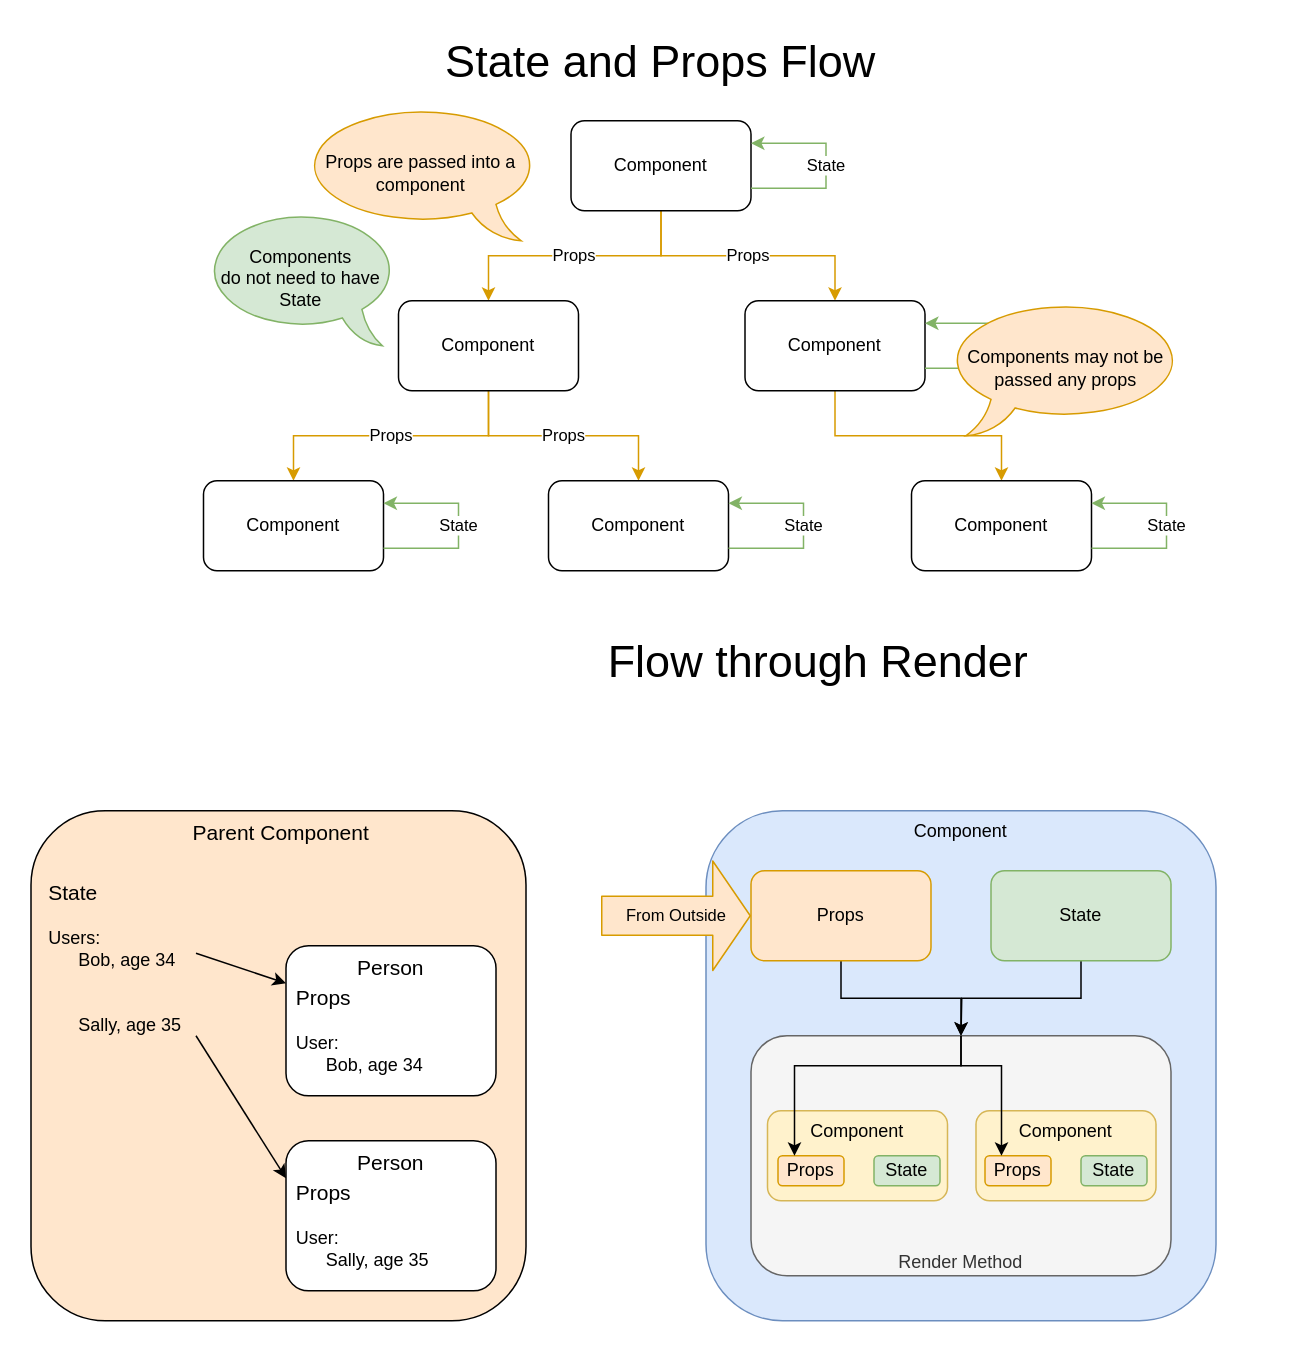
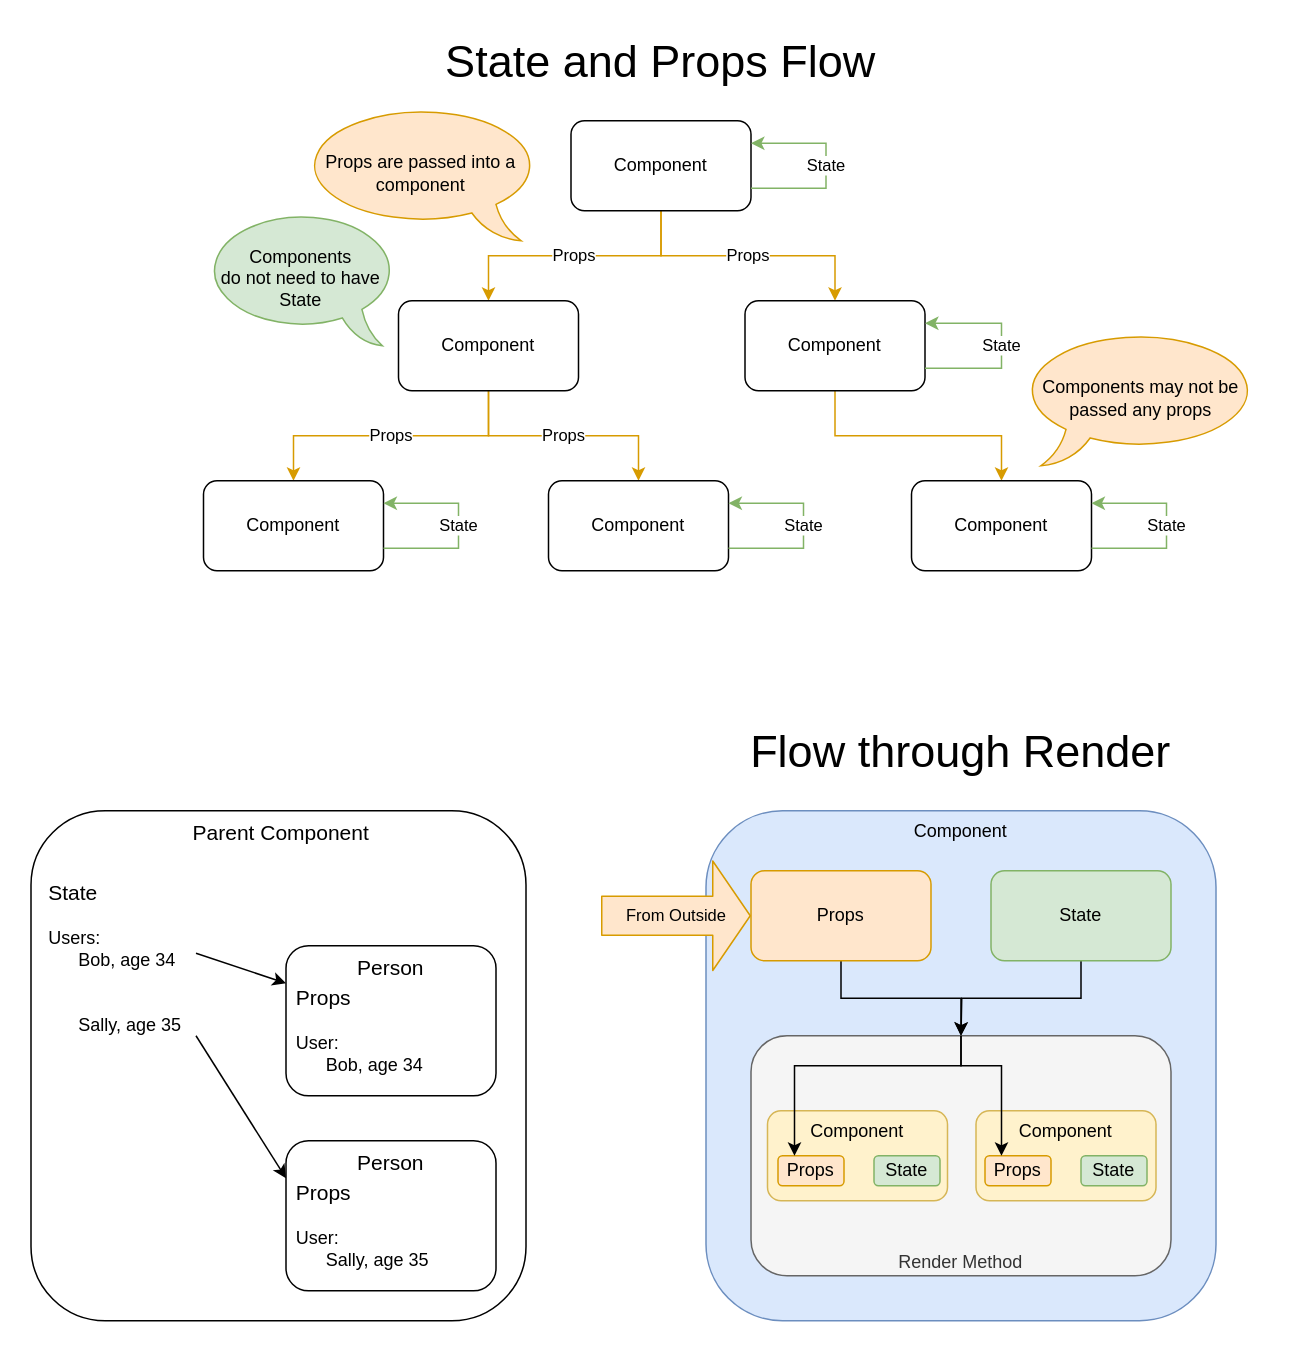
(1066, 368) -> (1141, 398)
(818, 661) -> (961, 751)
(278, 1066) -> (278, 1066)
